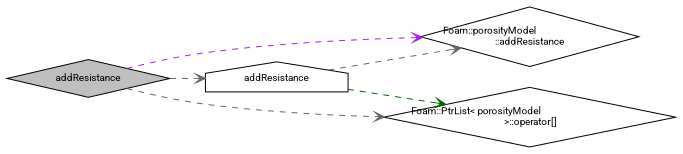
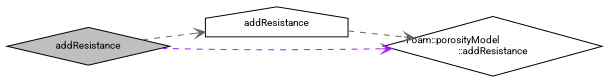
(530, 117) -> none
